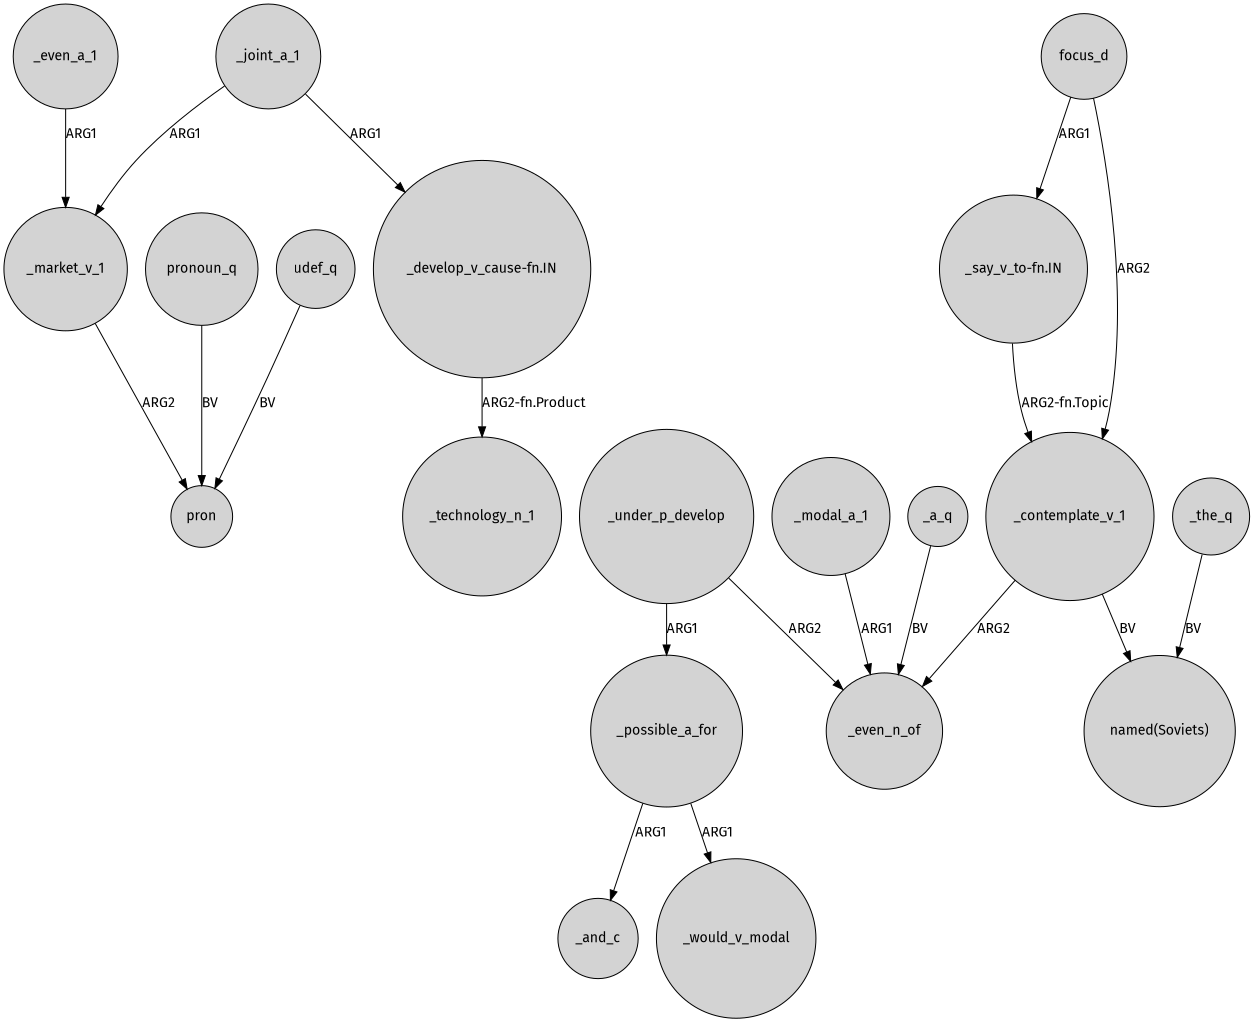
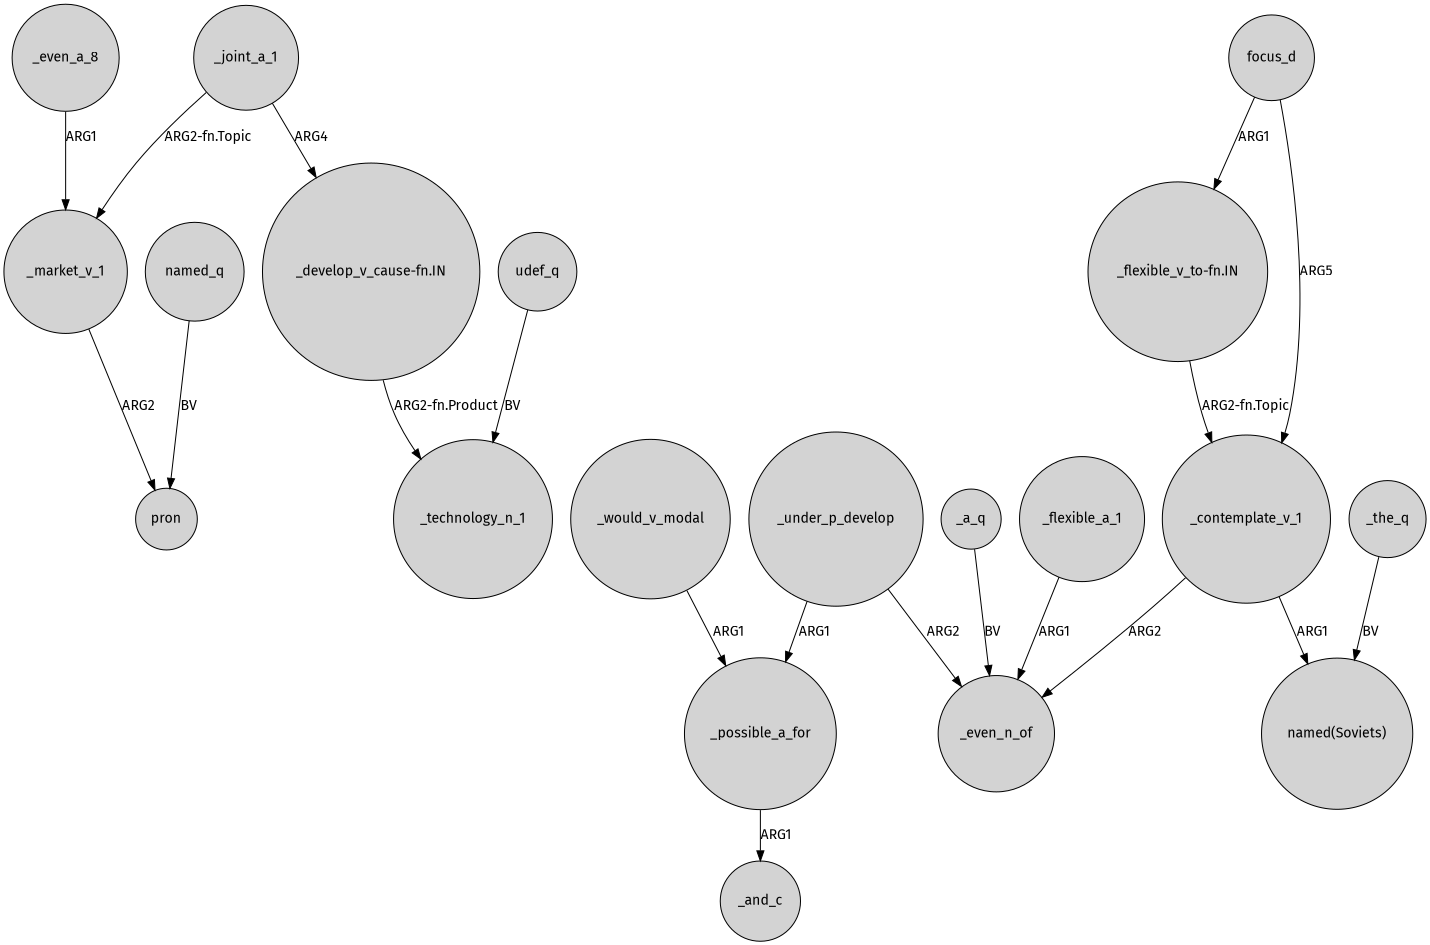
(66, 56) -> (66, 58)
(185, 135) -> (208, 137)
(366, 135) -> (312, 137)
(202, 269) -> (195, 272)
(1013, 269) -> (1178, 272)
(1134, 269) -> (1316, 272)
(260, 393) -> (512, 371)
(831, 516) -> (1082, 519)
(1127, 629) -> (1312, 632)
(699, 828) -> (704, 624)
